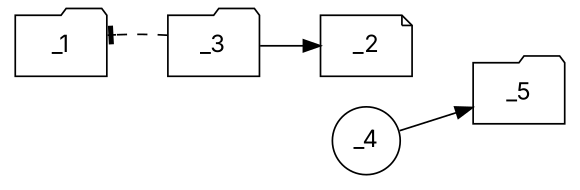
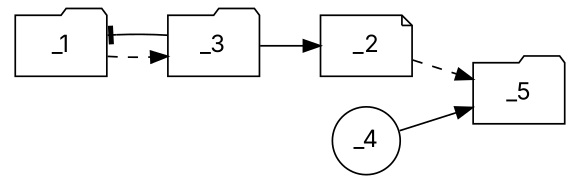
(142, 34) -> (142, 34)
none -> (129, 57)
none -> (435, 67)
